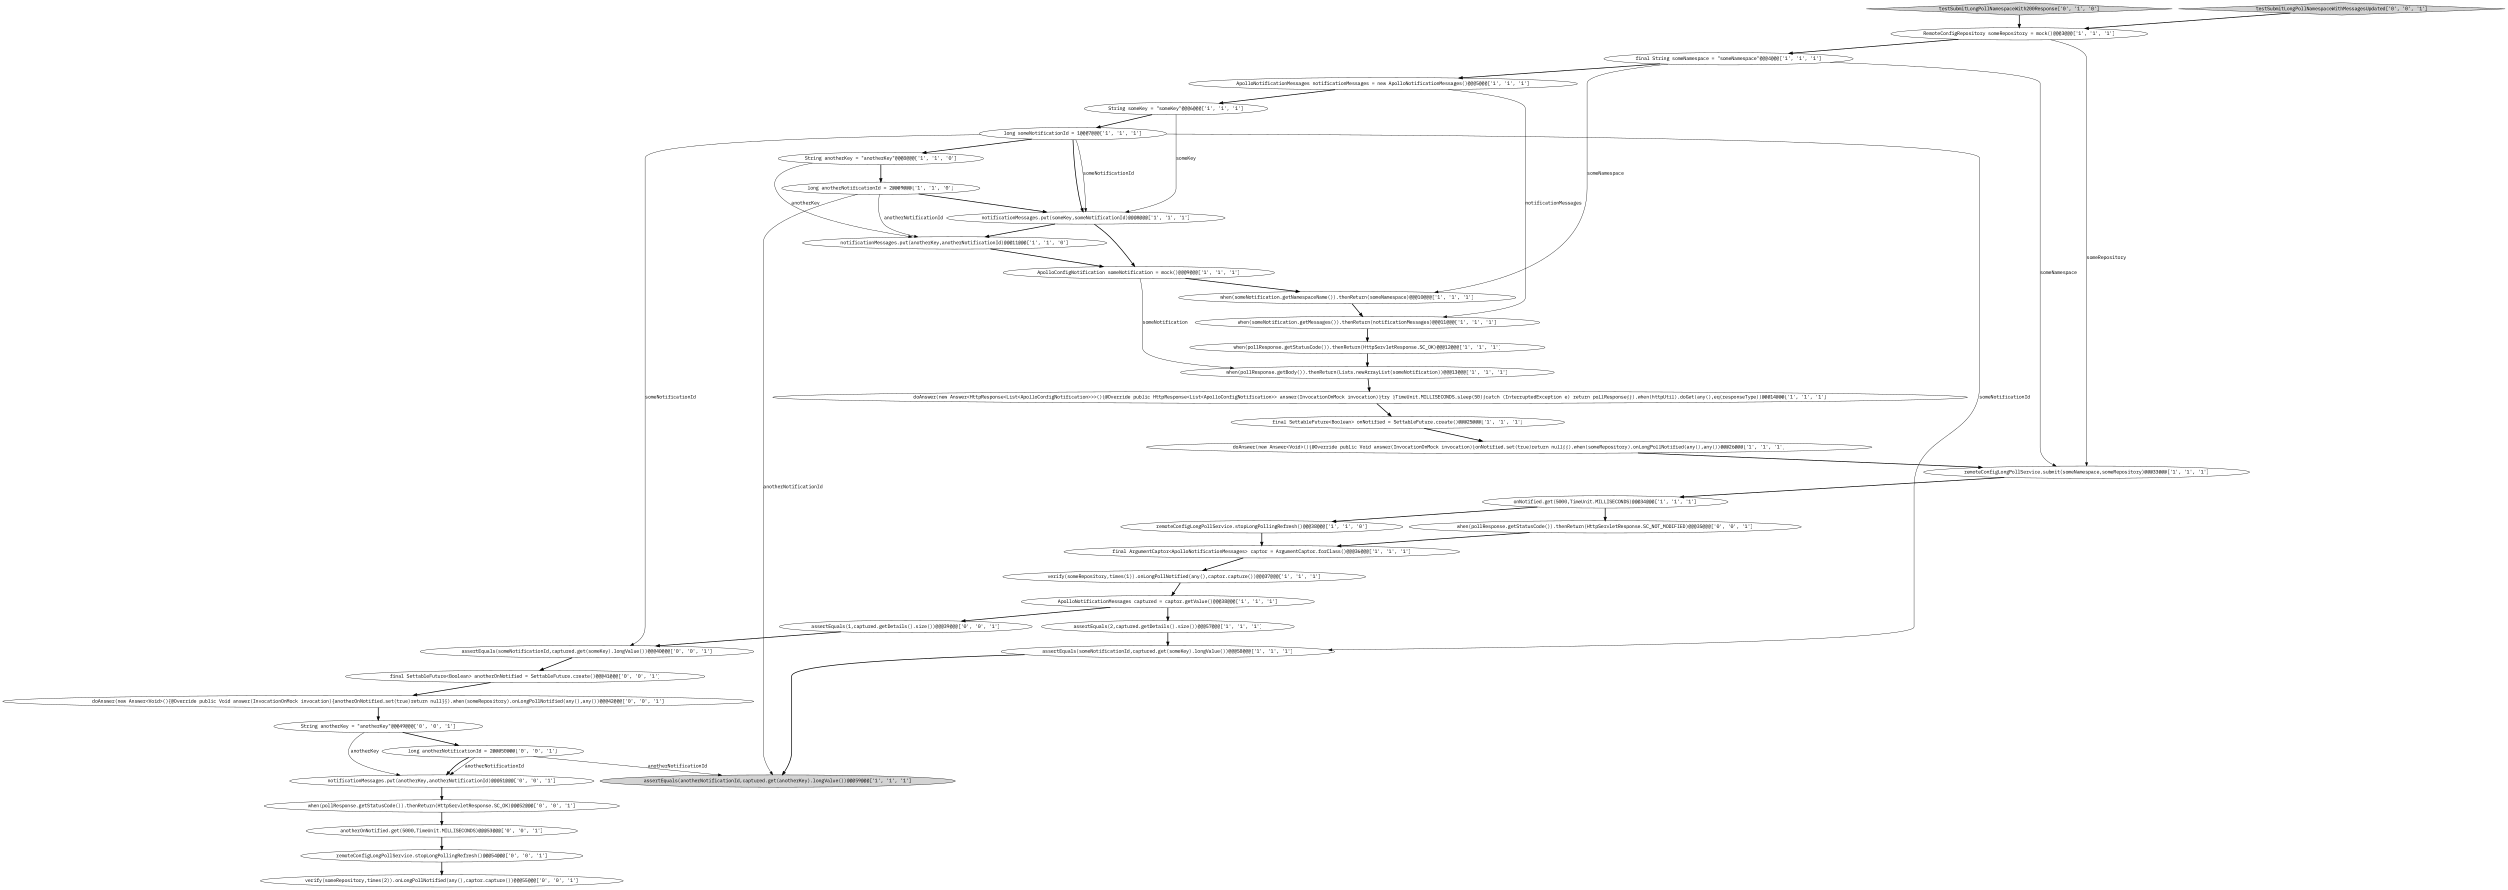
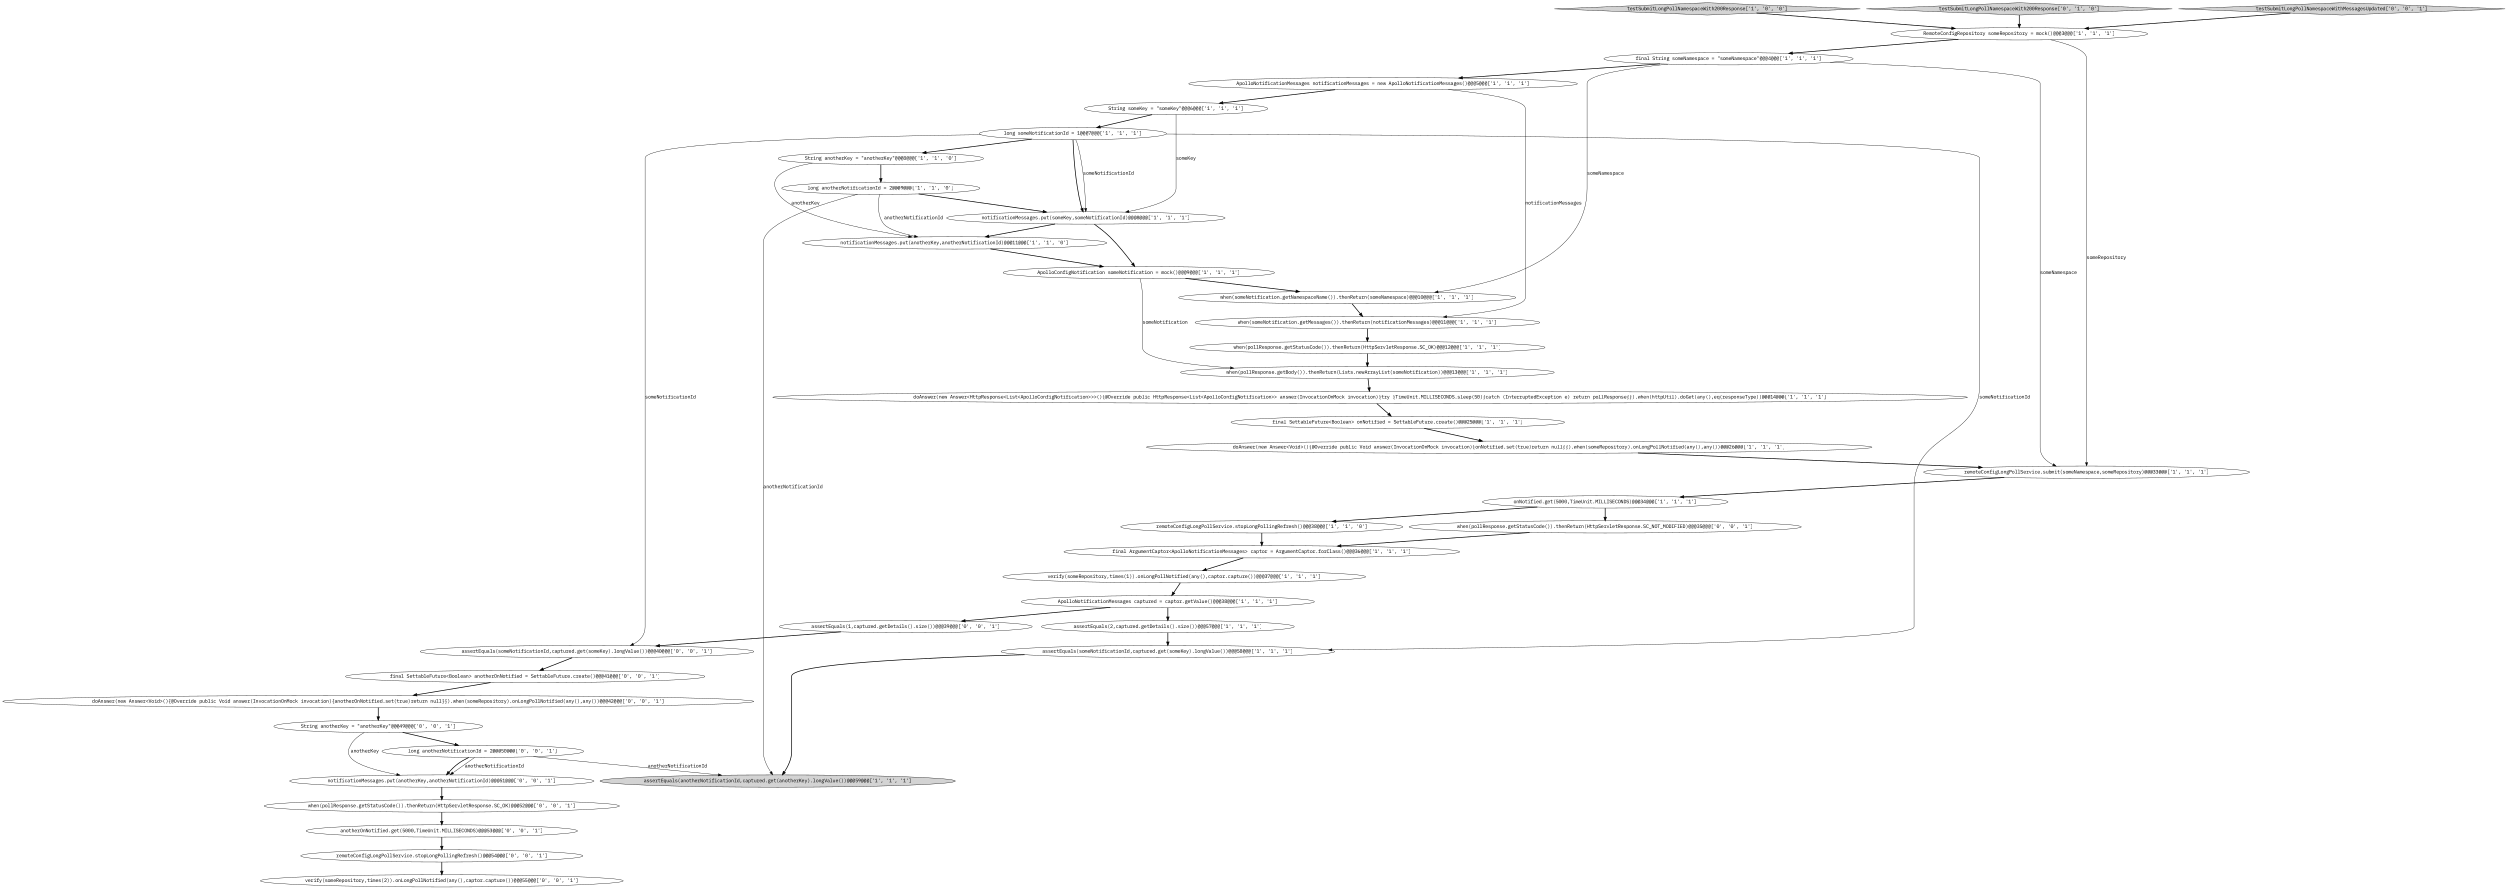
none -> (1707, 9)
